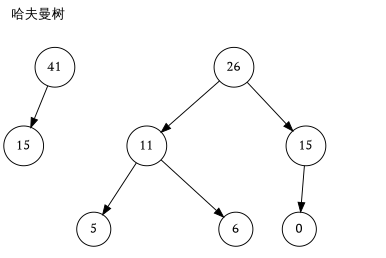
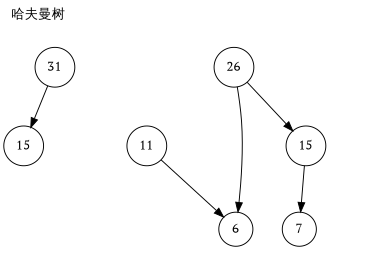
(55, 67) -> (55, 67)
(194, 103) -> (242, 145)
(94, 229) -> none
(299, 229) -> (299, 229)
